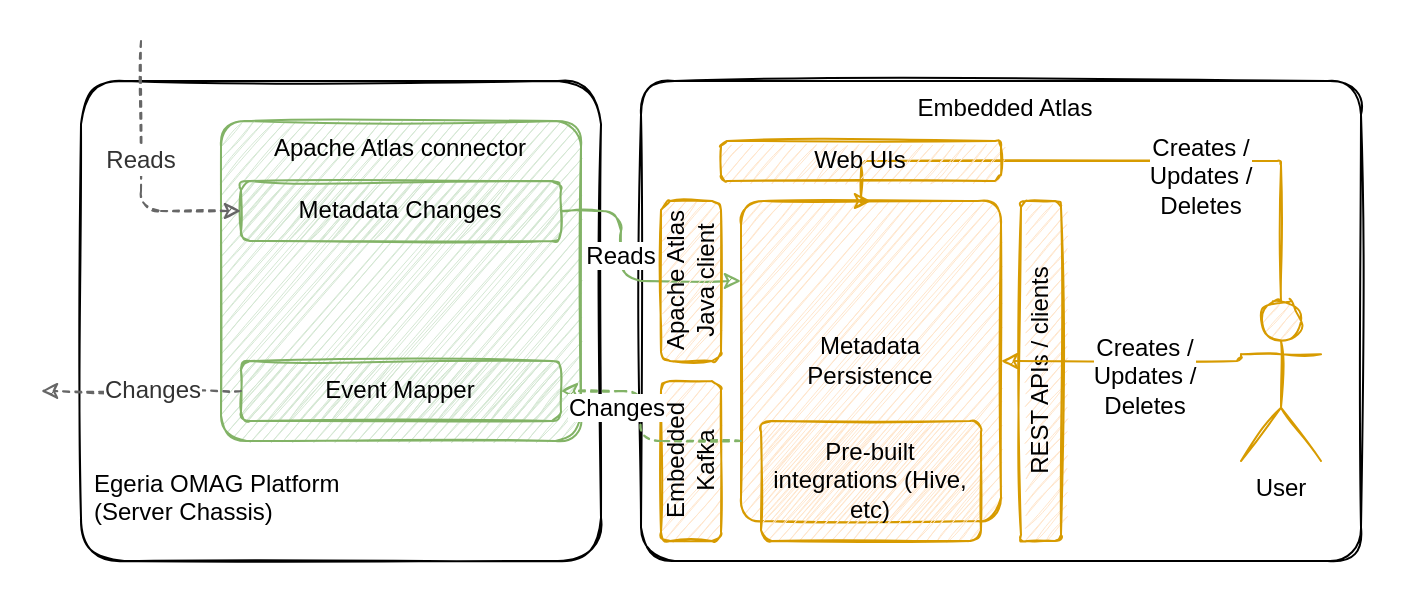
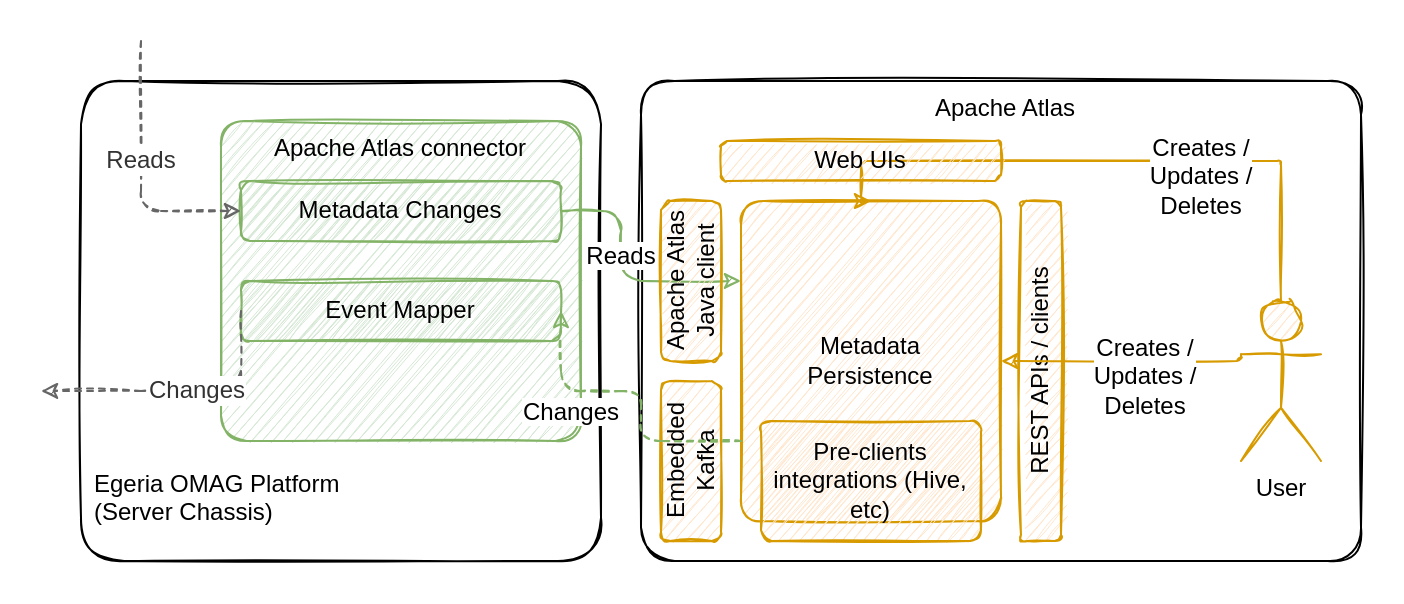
(1006, 109) -> (1006, 109)
(401, 391) -> (401, 311)
(871, 481) -> (871, 481)
